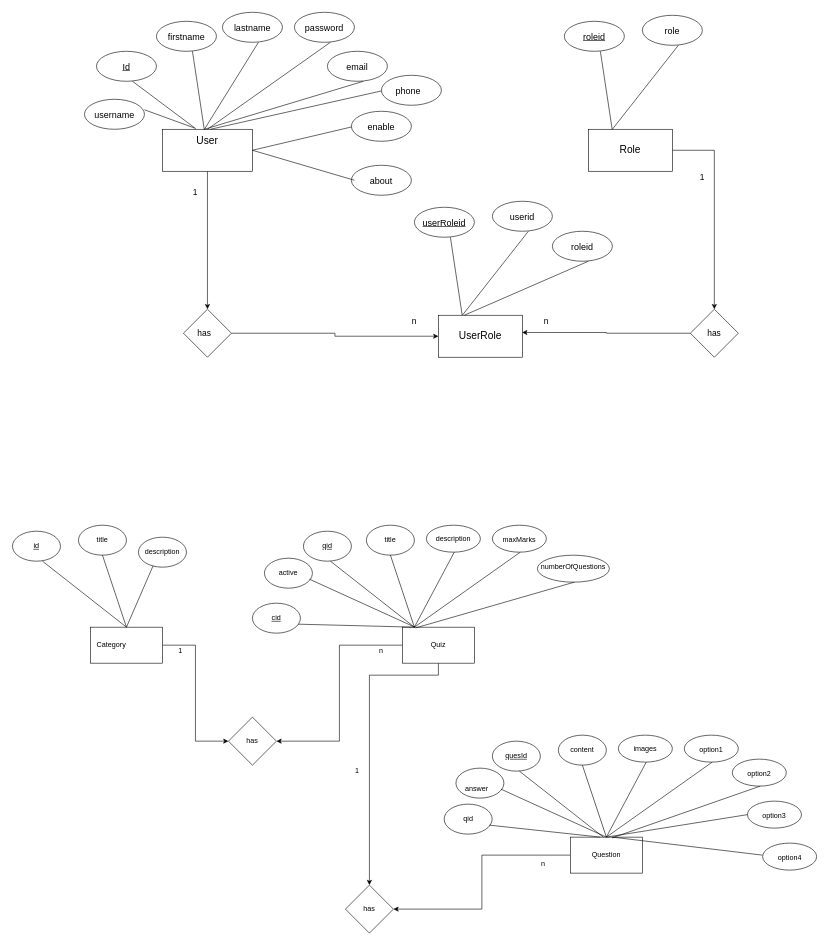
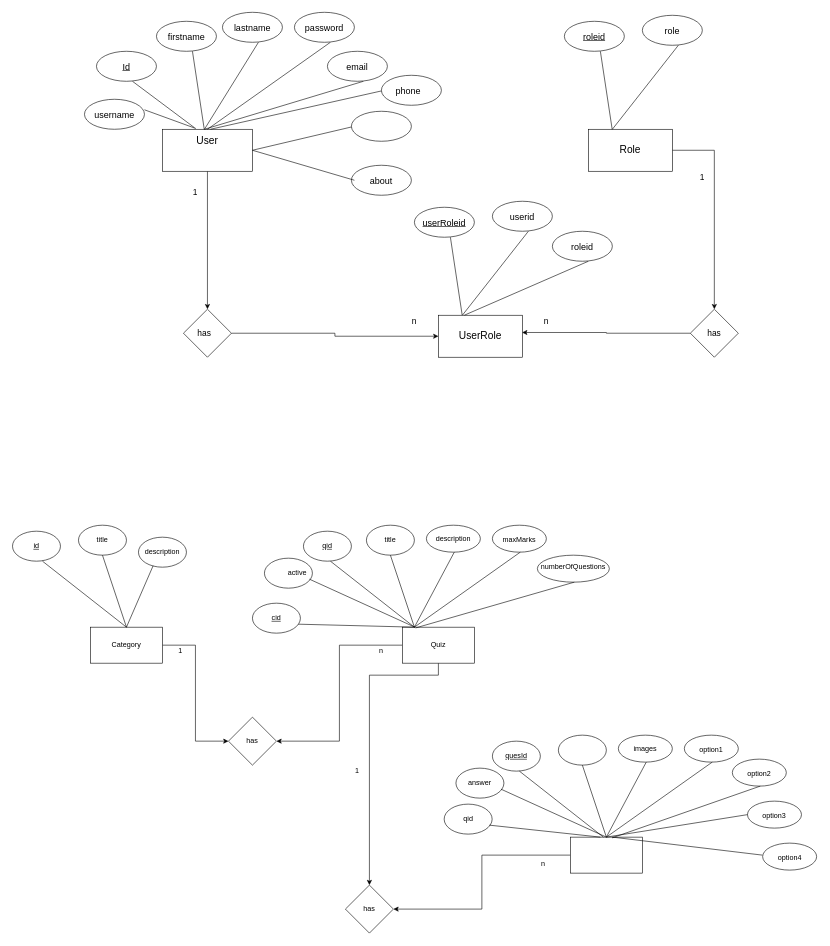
(381, 126) -> none
(288, 573) -> (297, 573)
(111, 645) -> (126, 645)
(582, 750) -> none
(477, 789) -> (480, 783)
(606, 855) -> none
